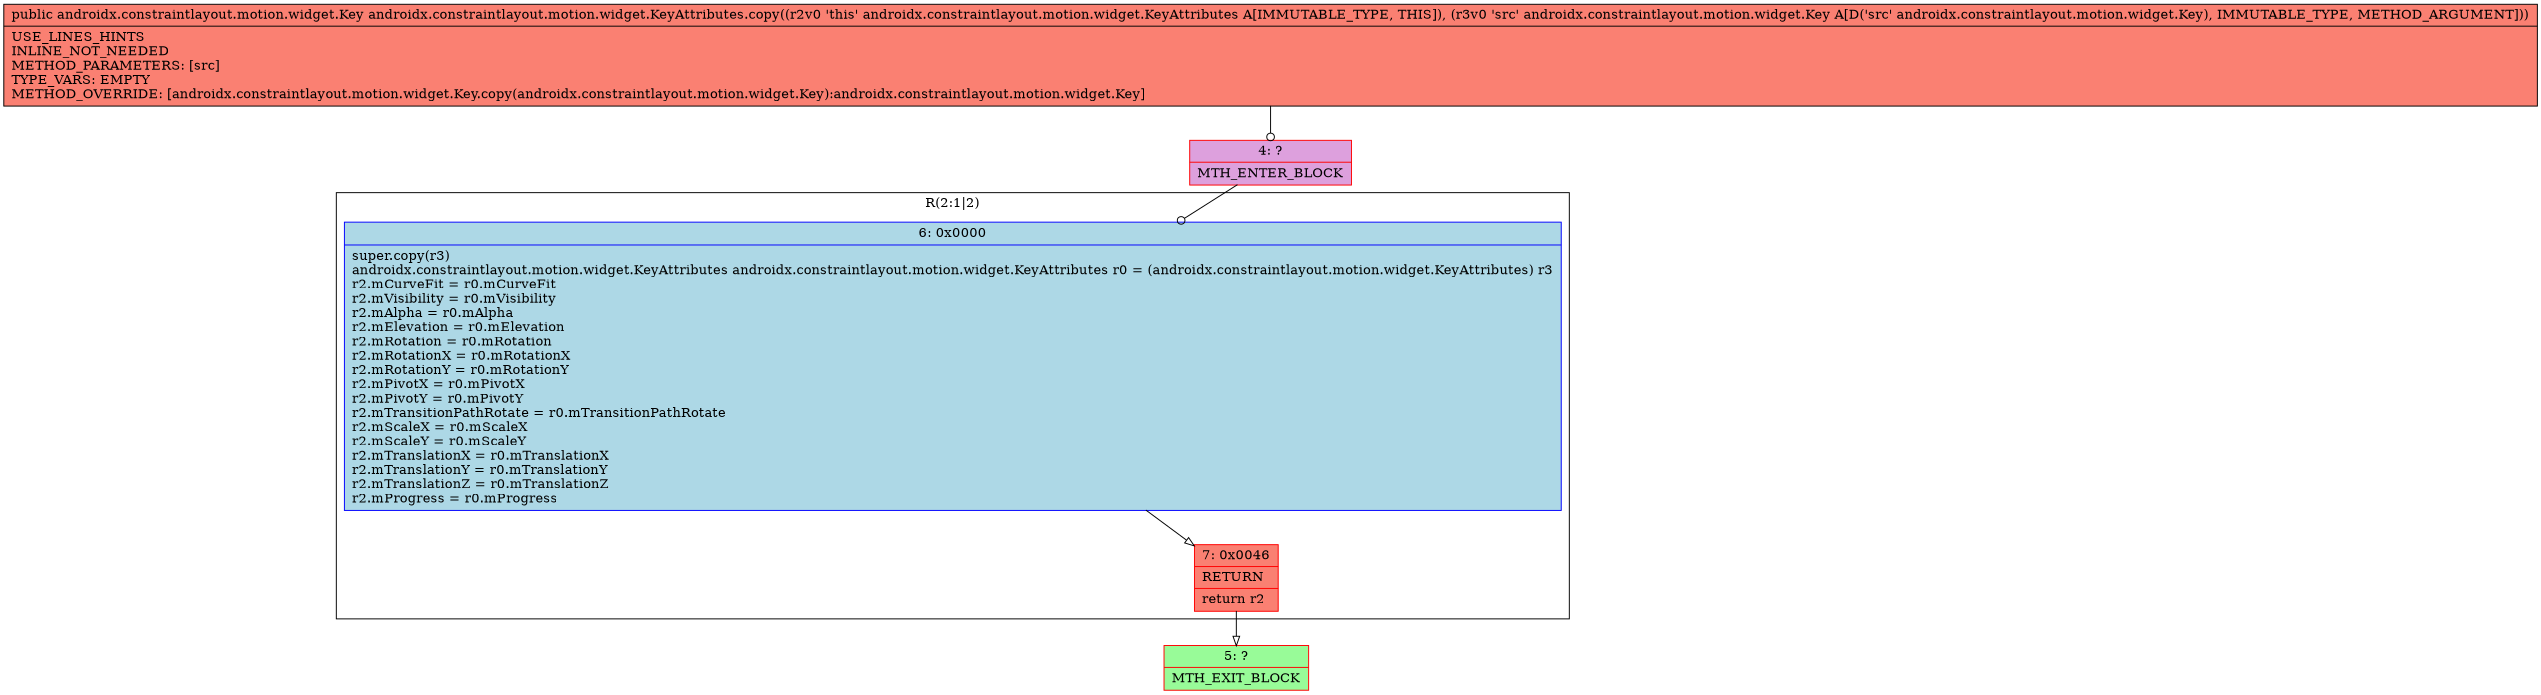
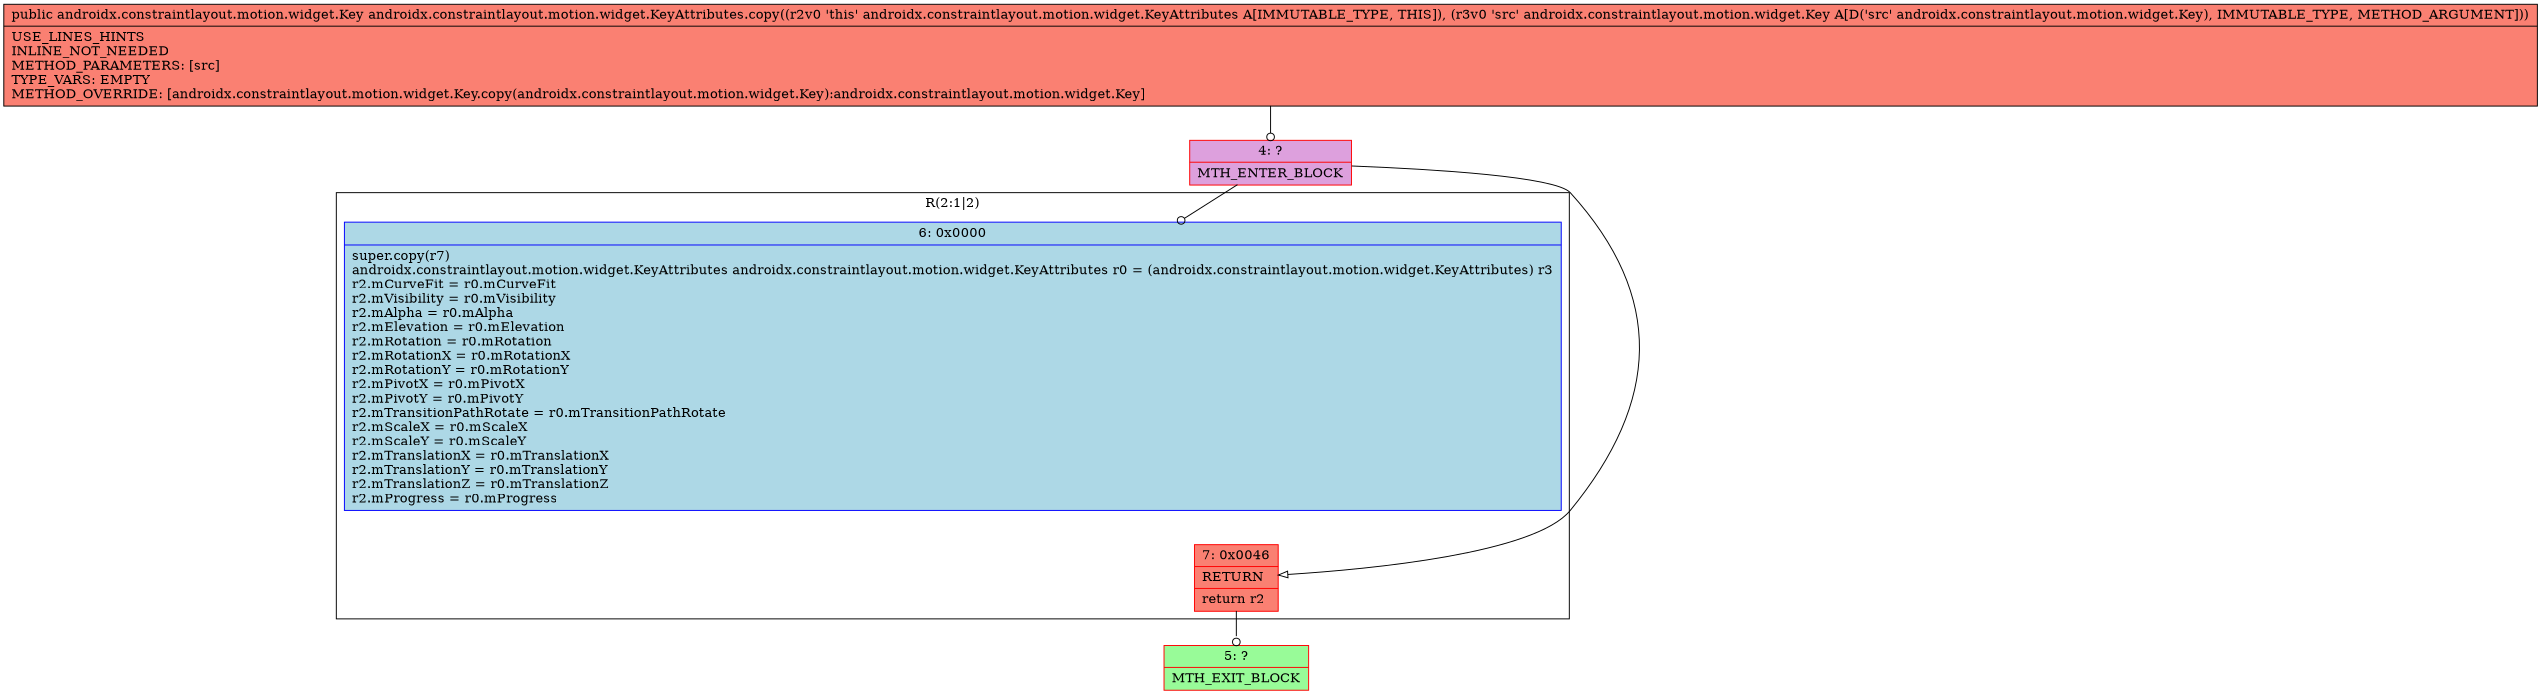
(401, 256) -> (401, 256)
(1166, 525) -> (1635, 387)
(1236, 625) -> (1236, 625)
